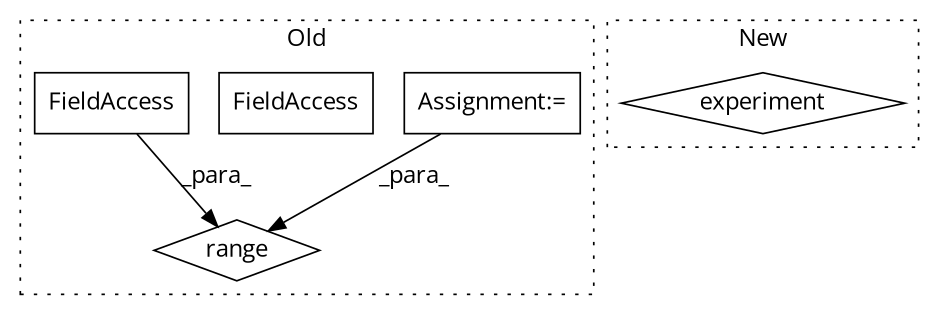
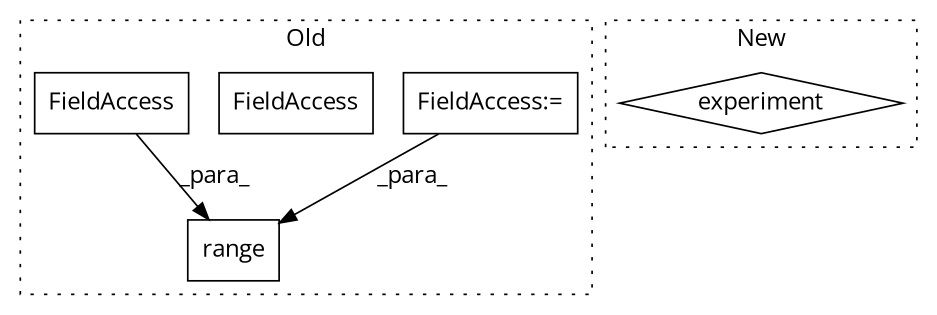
(492, 103) -> (491, 103)
(237, 250) -> (233, 250)
